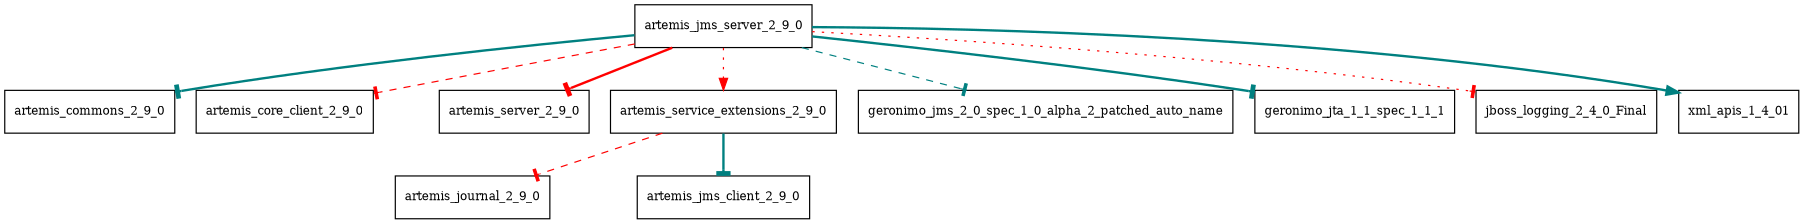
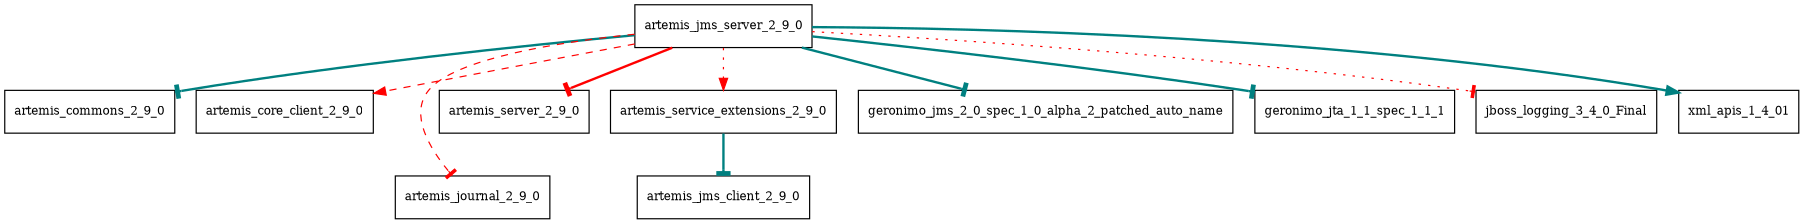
(507, 68) -> (507, 68)
(881, 68) -> (881, 68)
(1566, 112) -> (1566, 112)
(601, 154) -> (484, 61)
